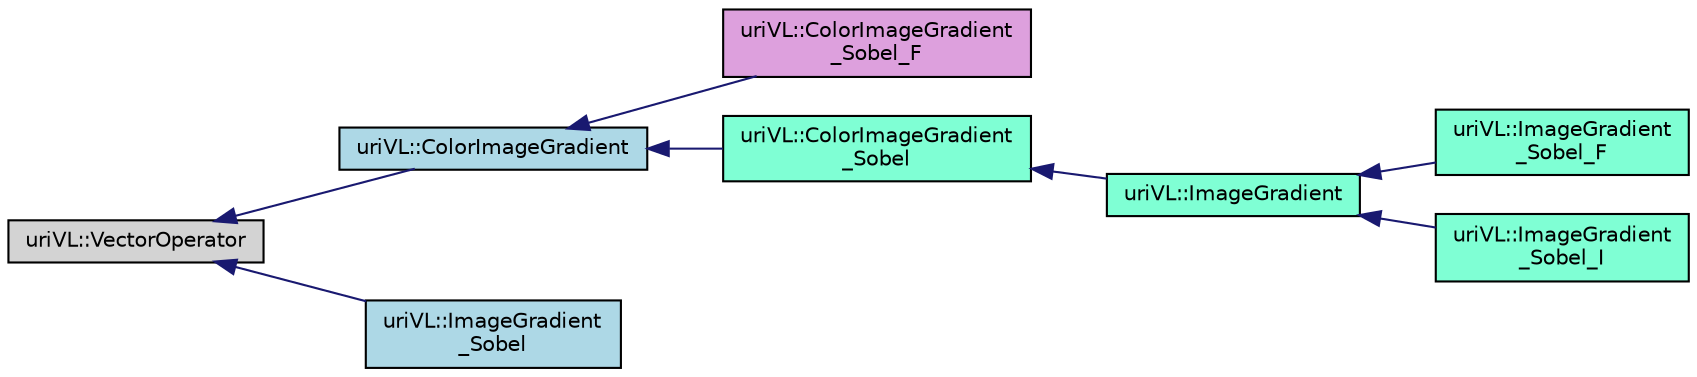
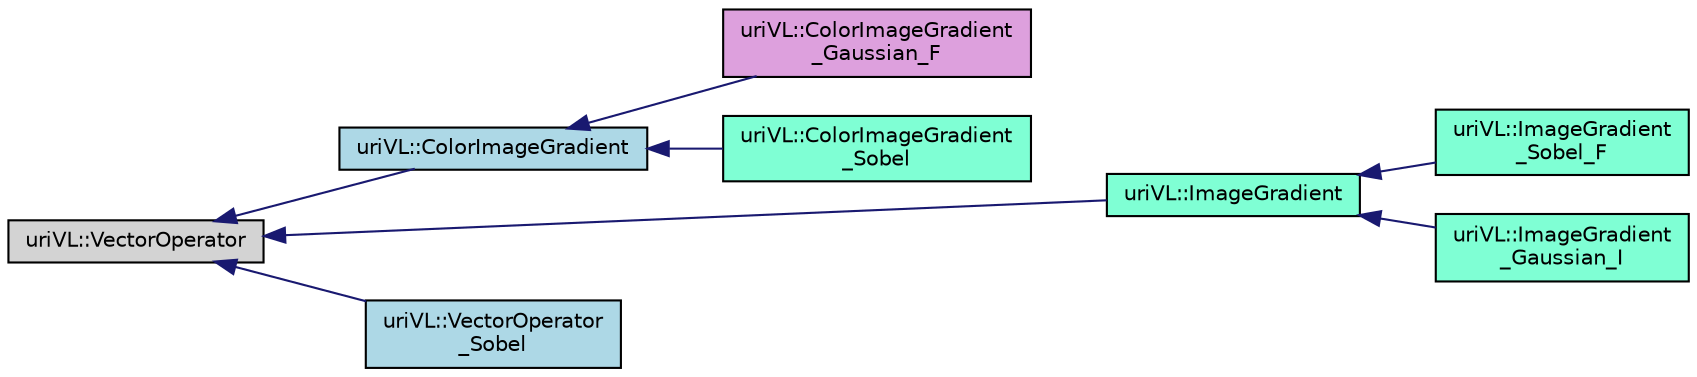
(877, 43) -> (877, 43)
(1080, 175) -> (696, 218)
(1562, 248) -> (1562, 248)
(493, 334) -> (493, 334)
